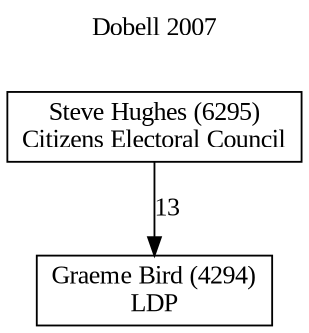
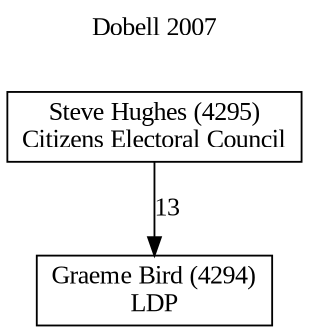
(154, 127) -> (154, 127)
